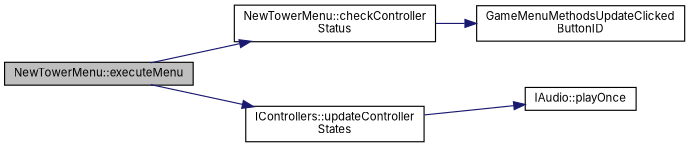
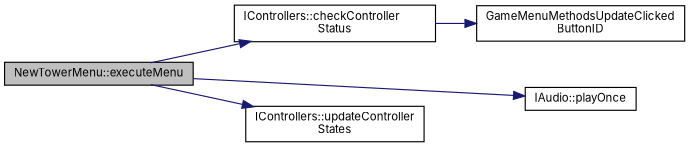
(335, 23) -> (335, 23)
(469, 110) -> (353, 87)
